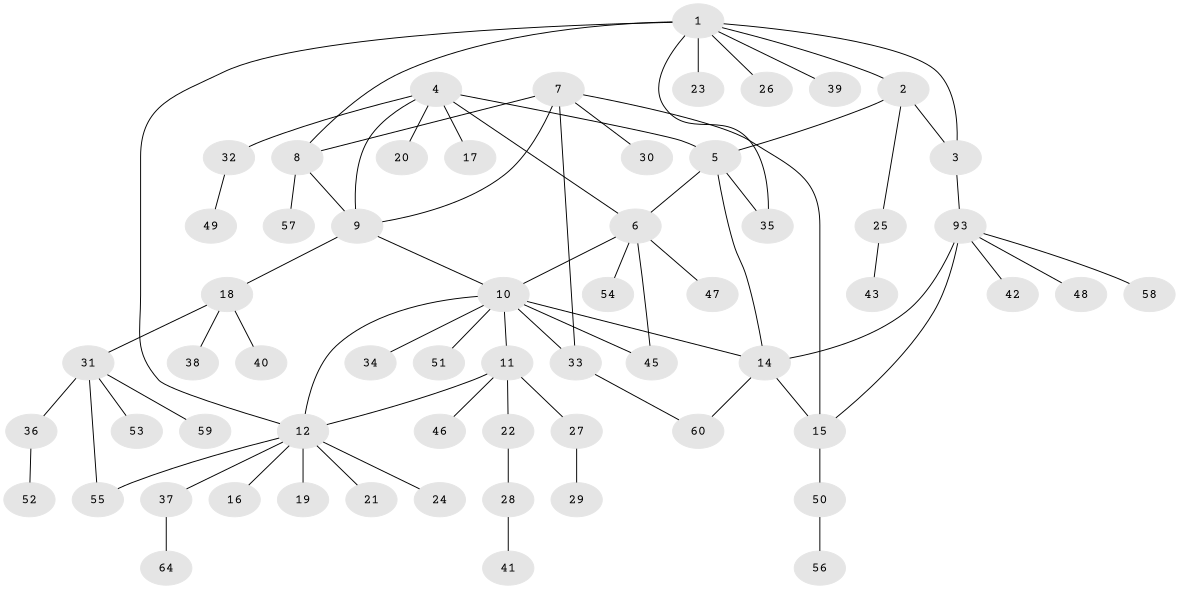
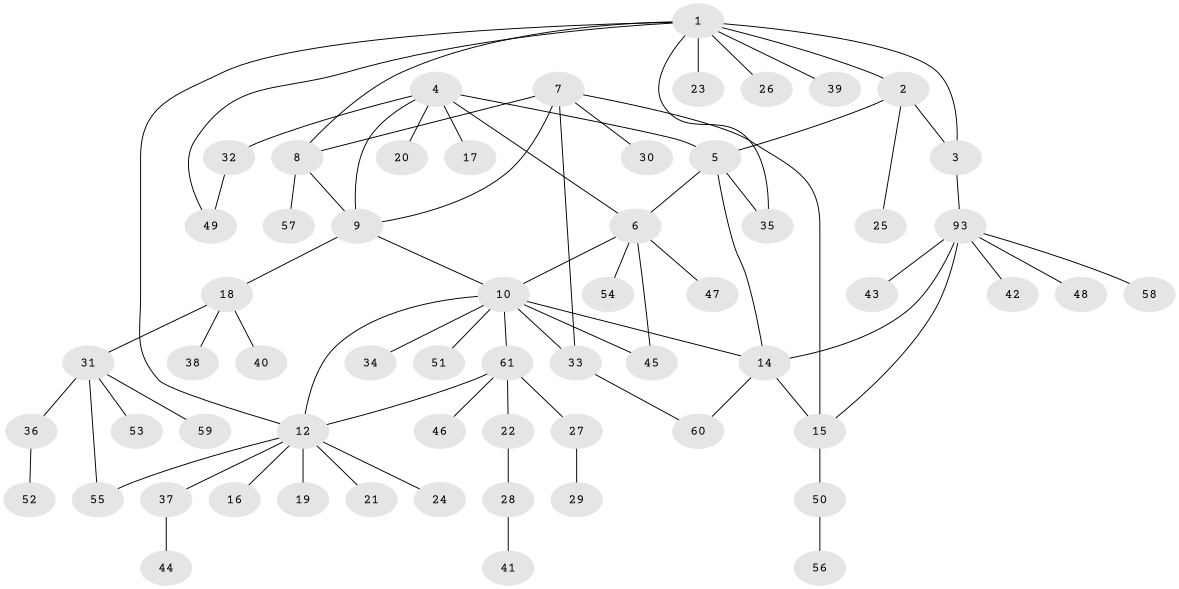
none -> (388, 62)
(876, 260) -> (916, 260)
(507, 363) -> (507, 363)
(166, 568) -> (166, 568)
